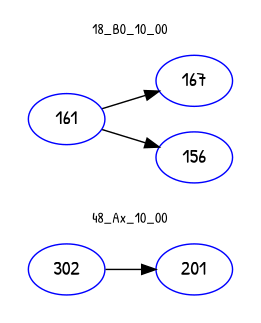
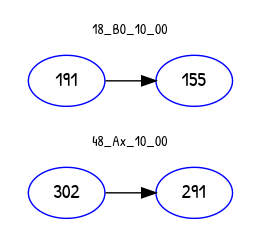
(194, 81) -> none
(67, 119) -> (67, 81)
(194, 157) -> (194, 81)
(194, 269) -> (194, 193)
